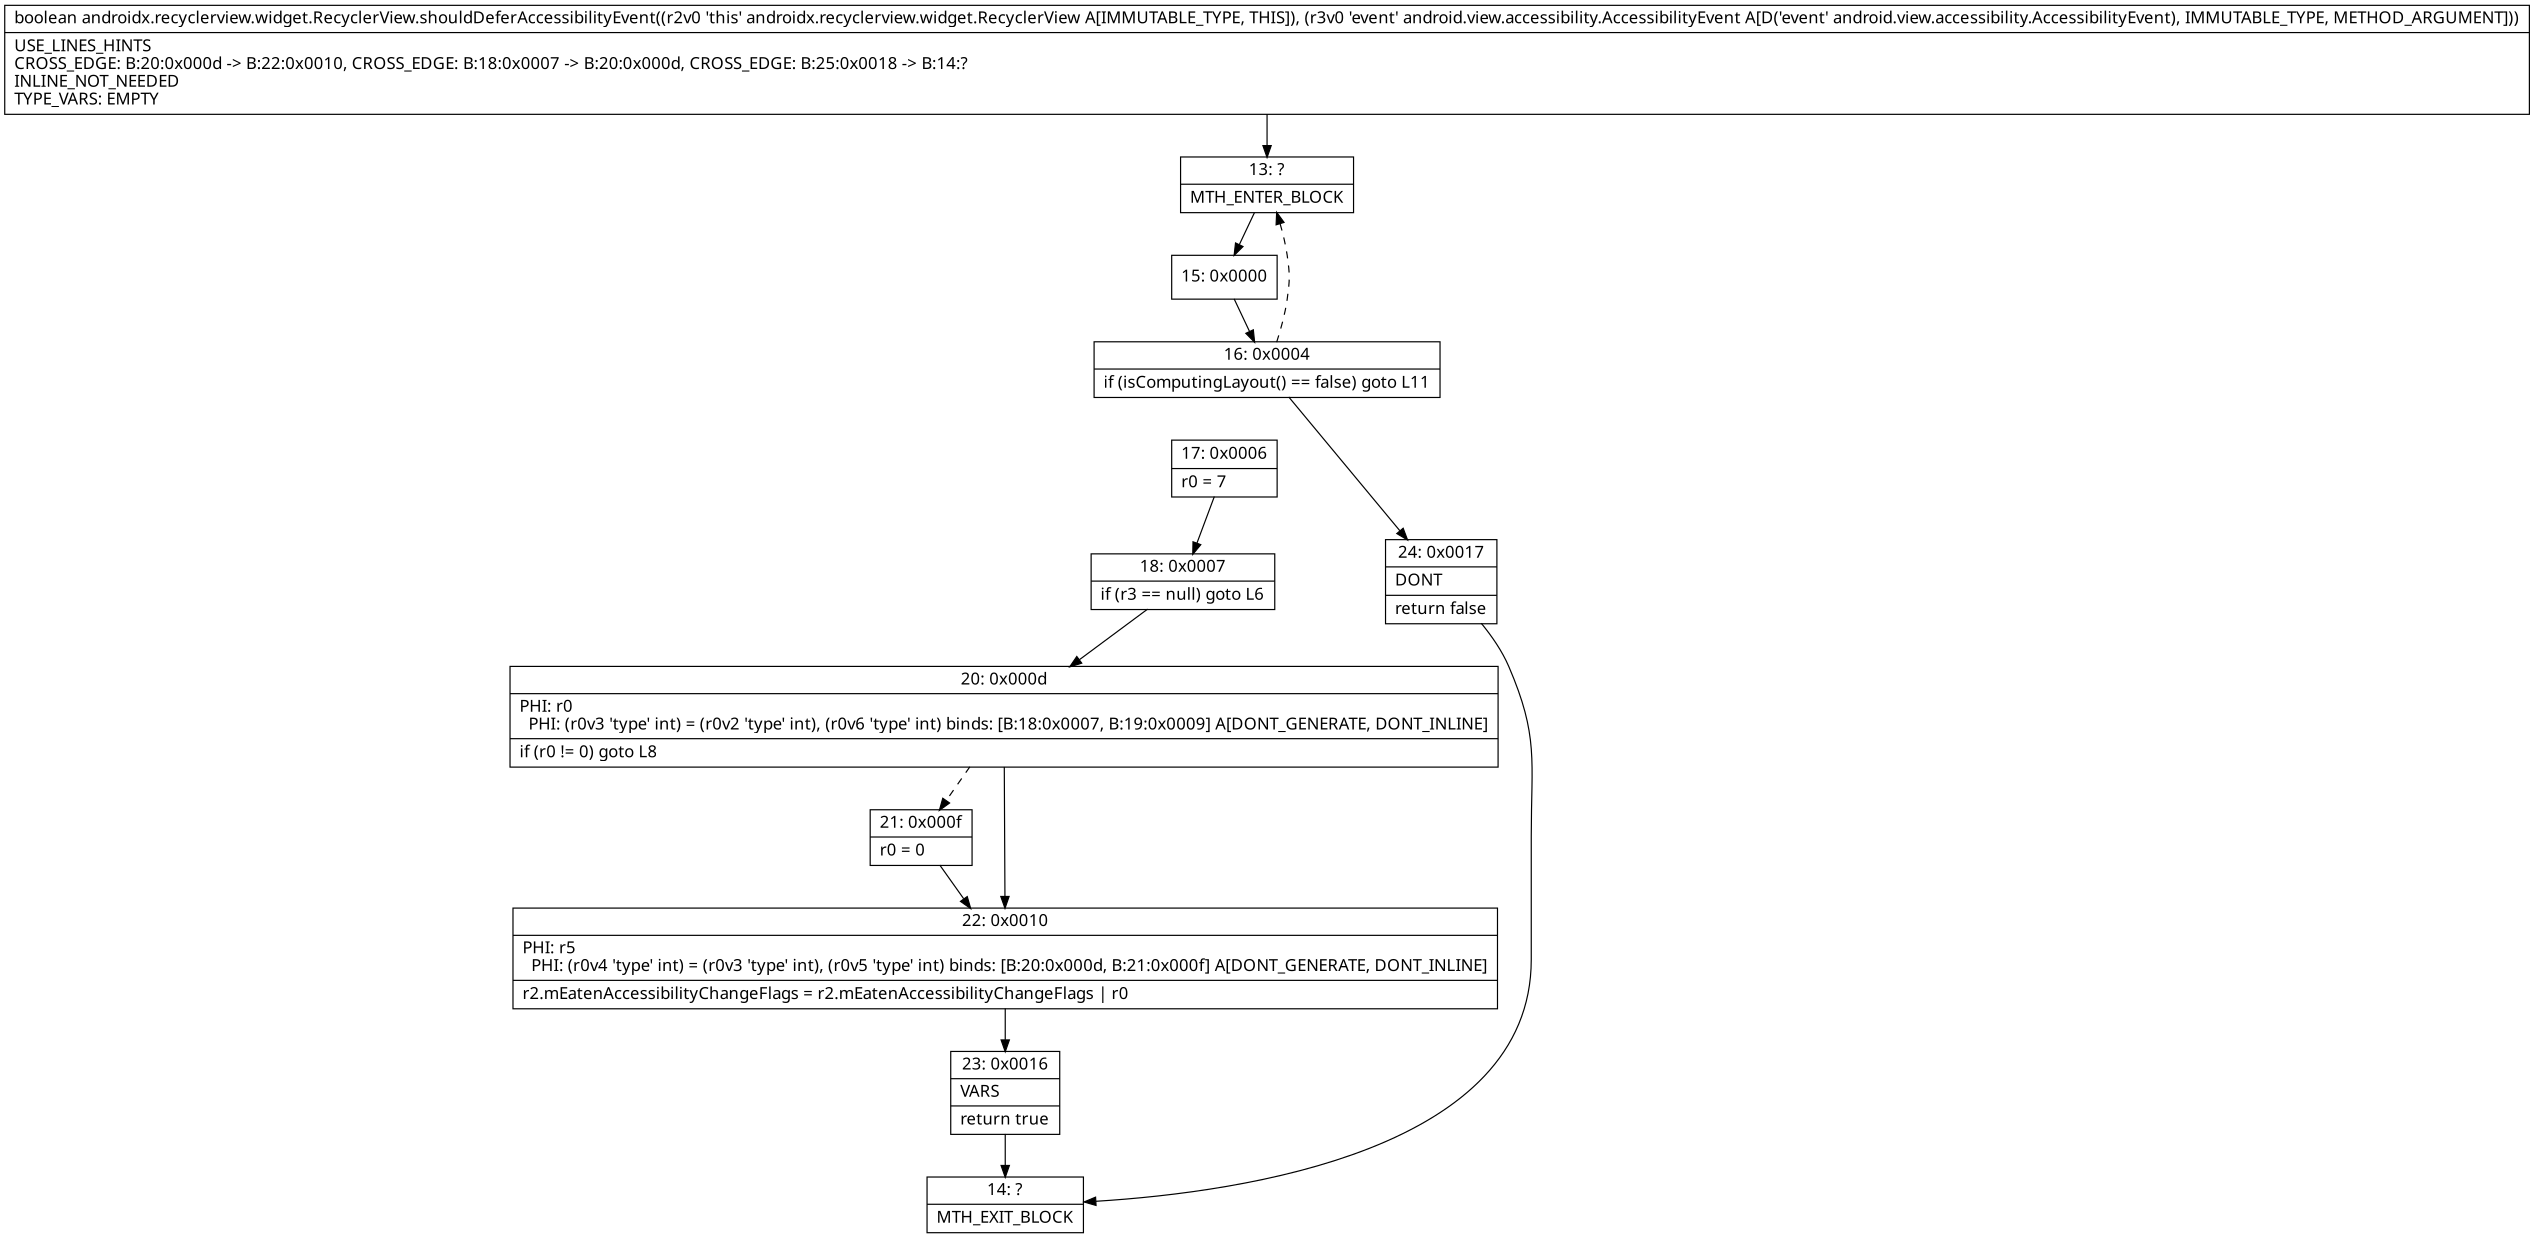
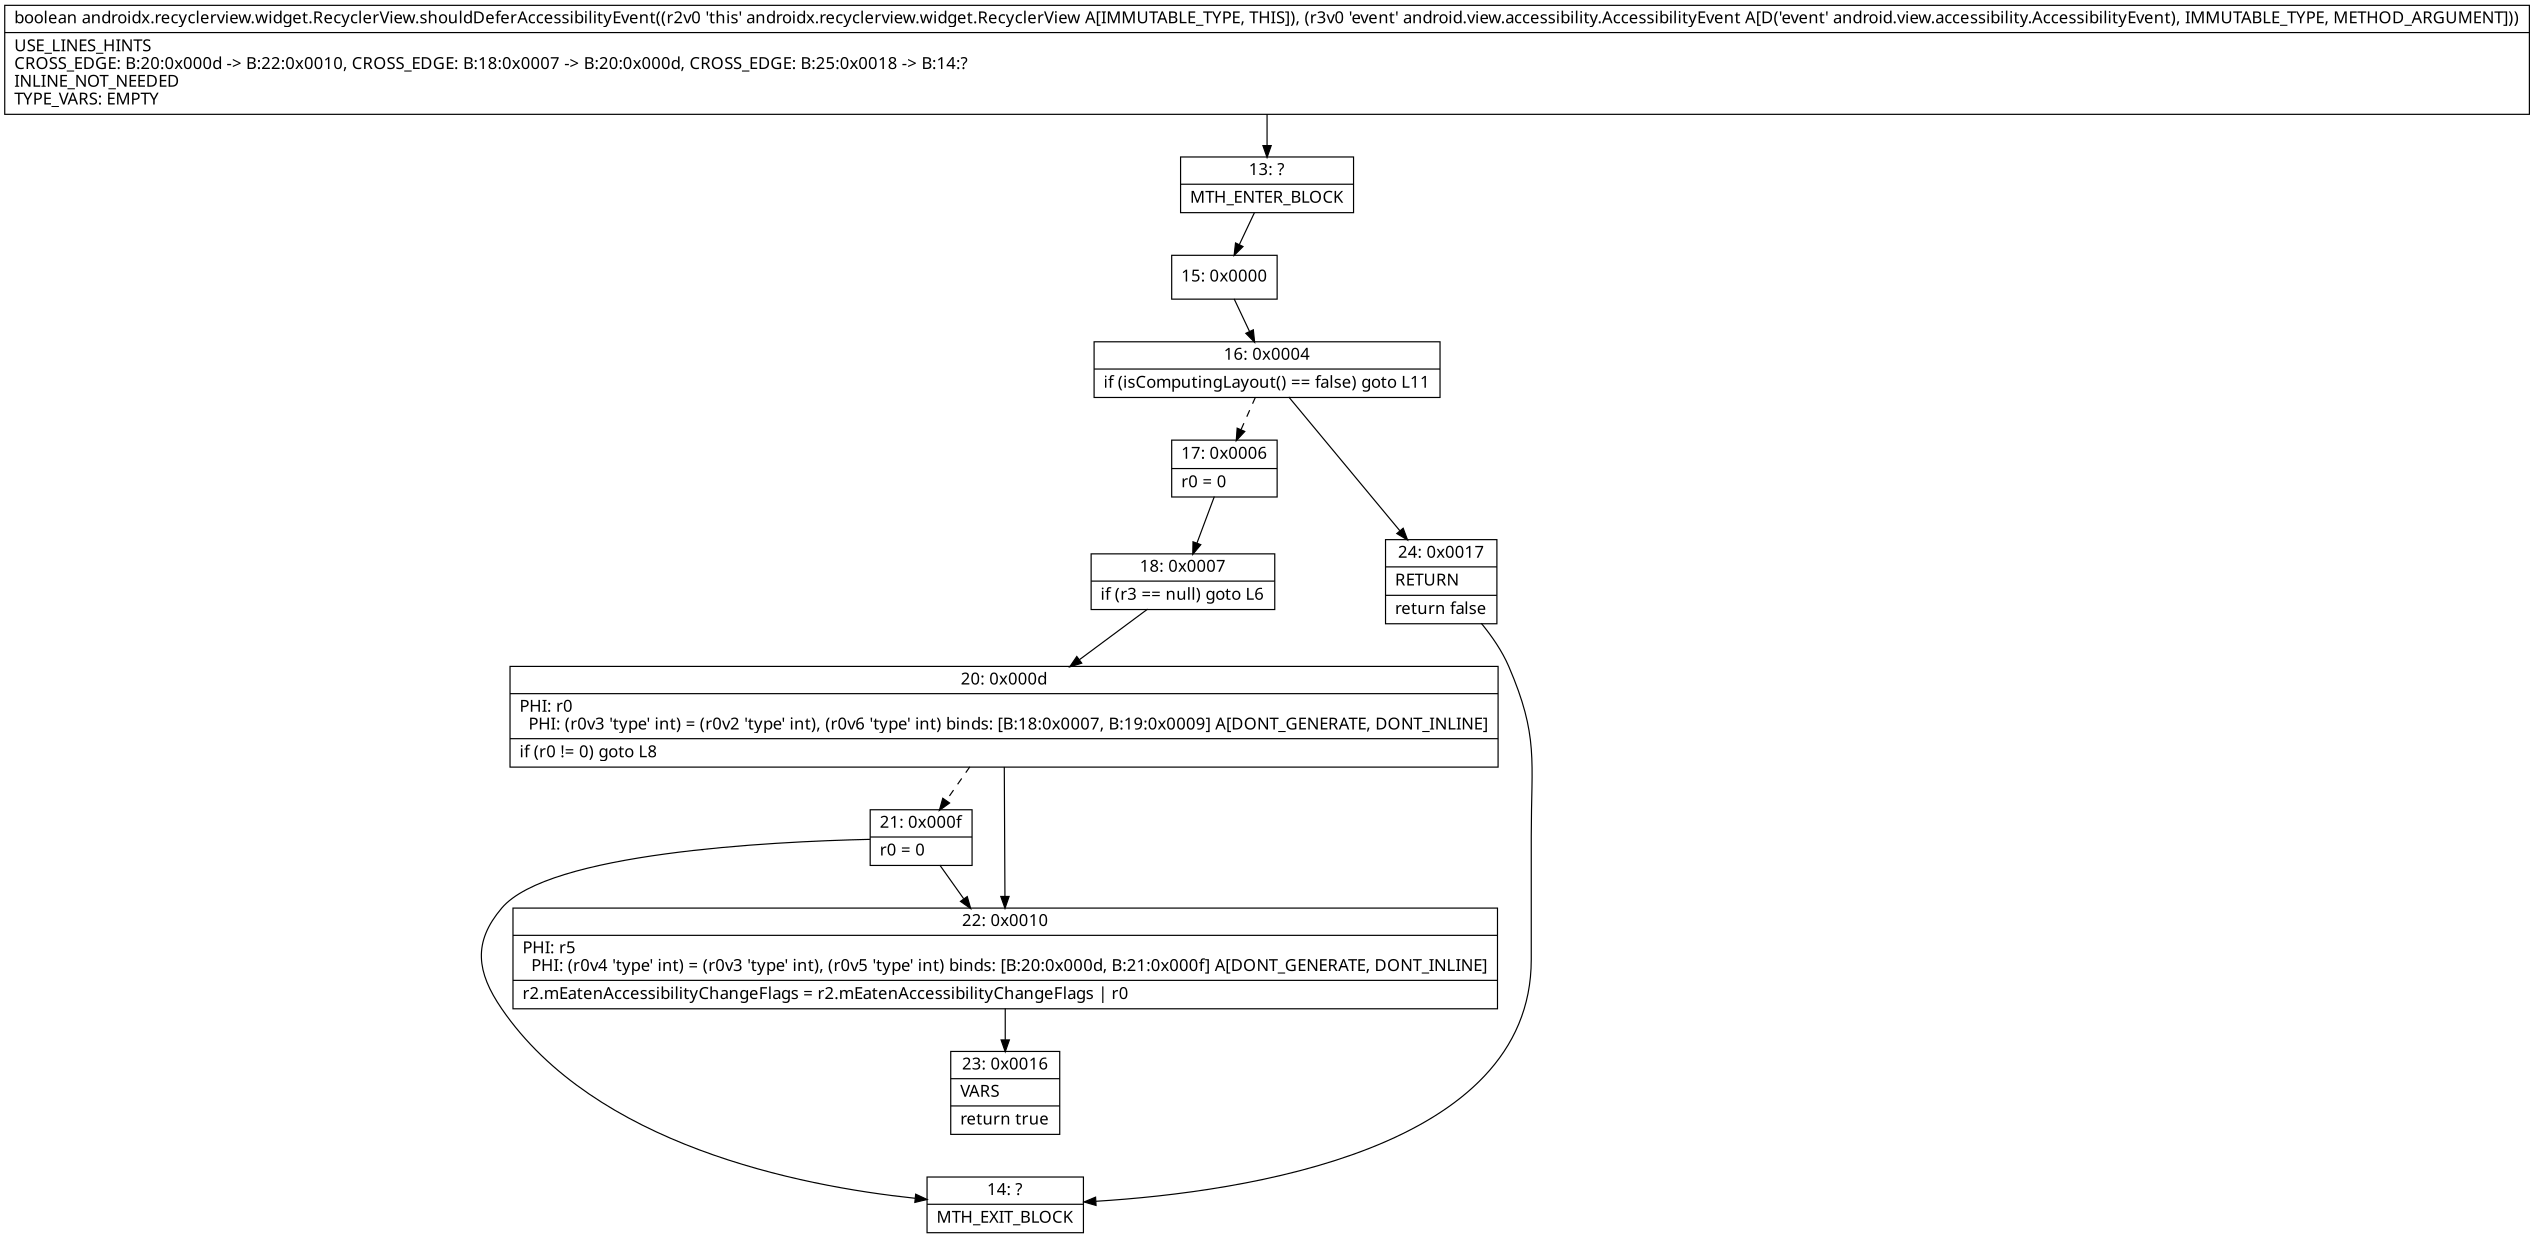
(1289, 283) -> (1248, 413)
(1204, 482) -> (1204, 482)
(1419, 581) -> (1428, 581)
(1005, 1150) -> (496, 999)
